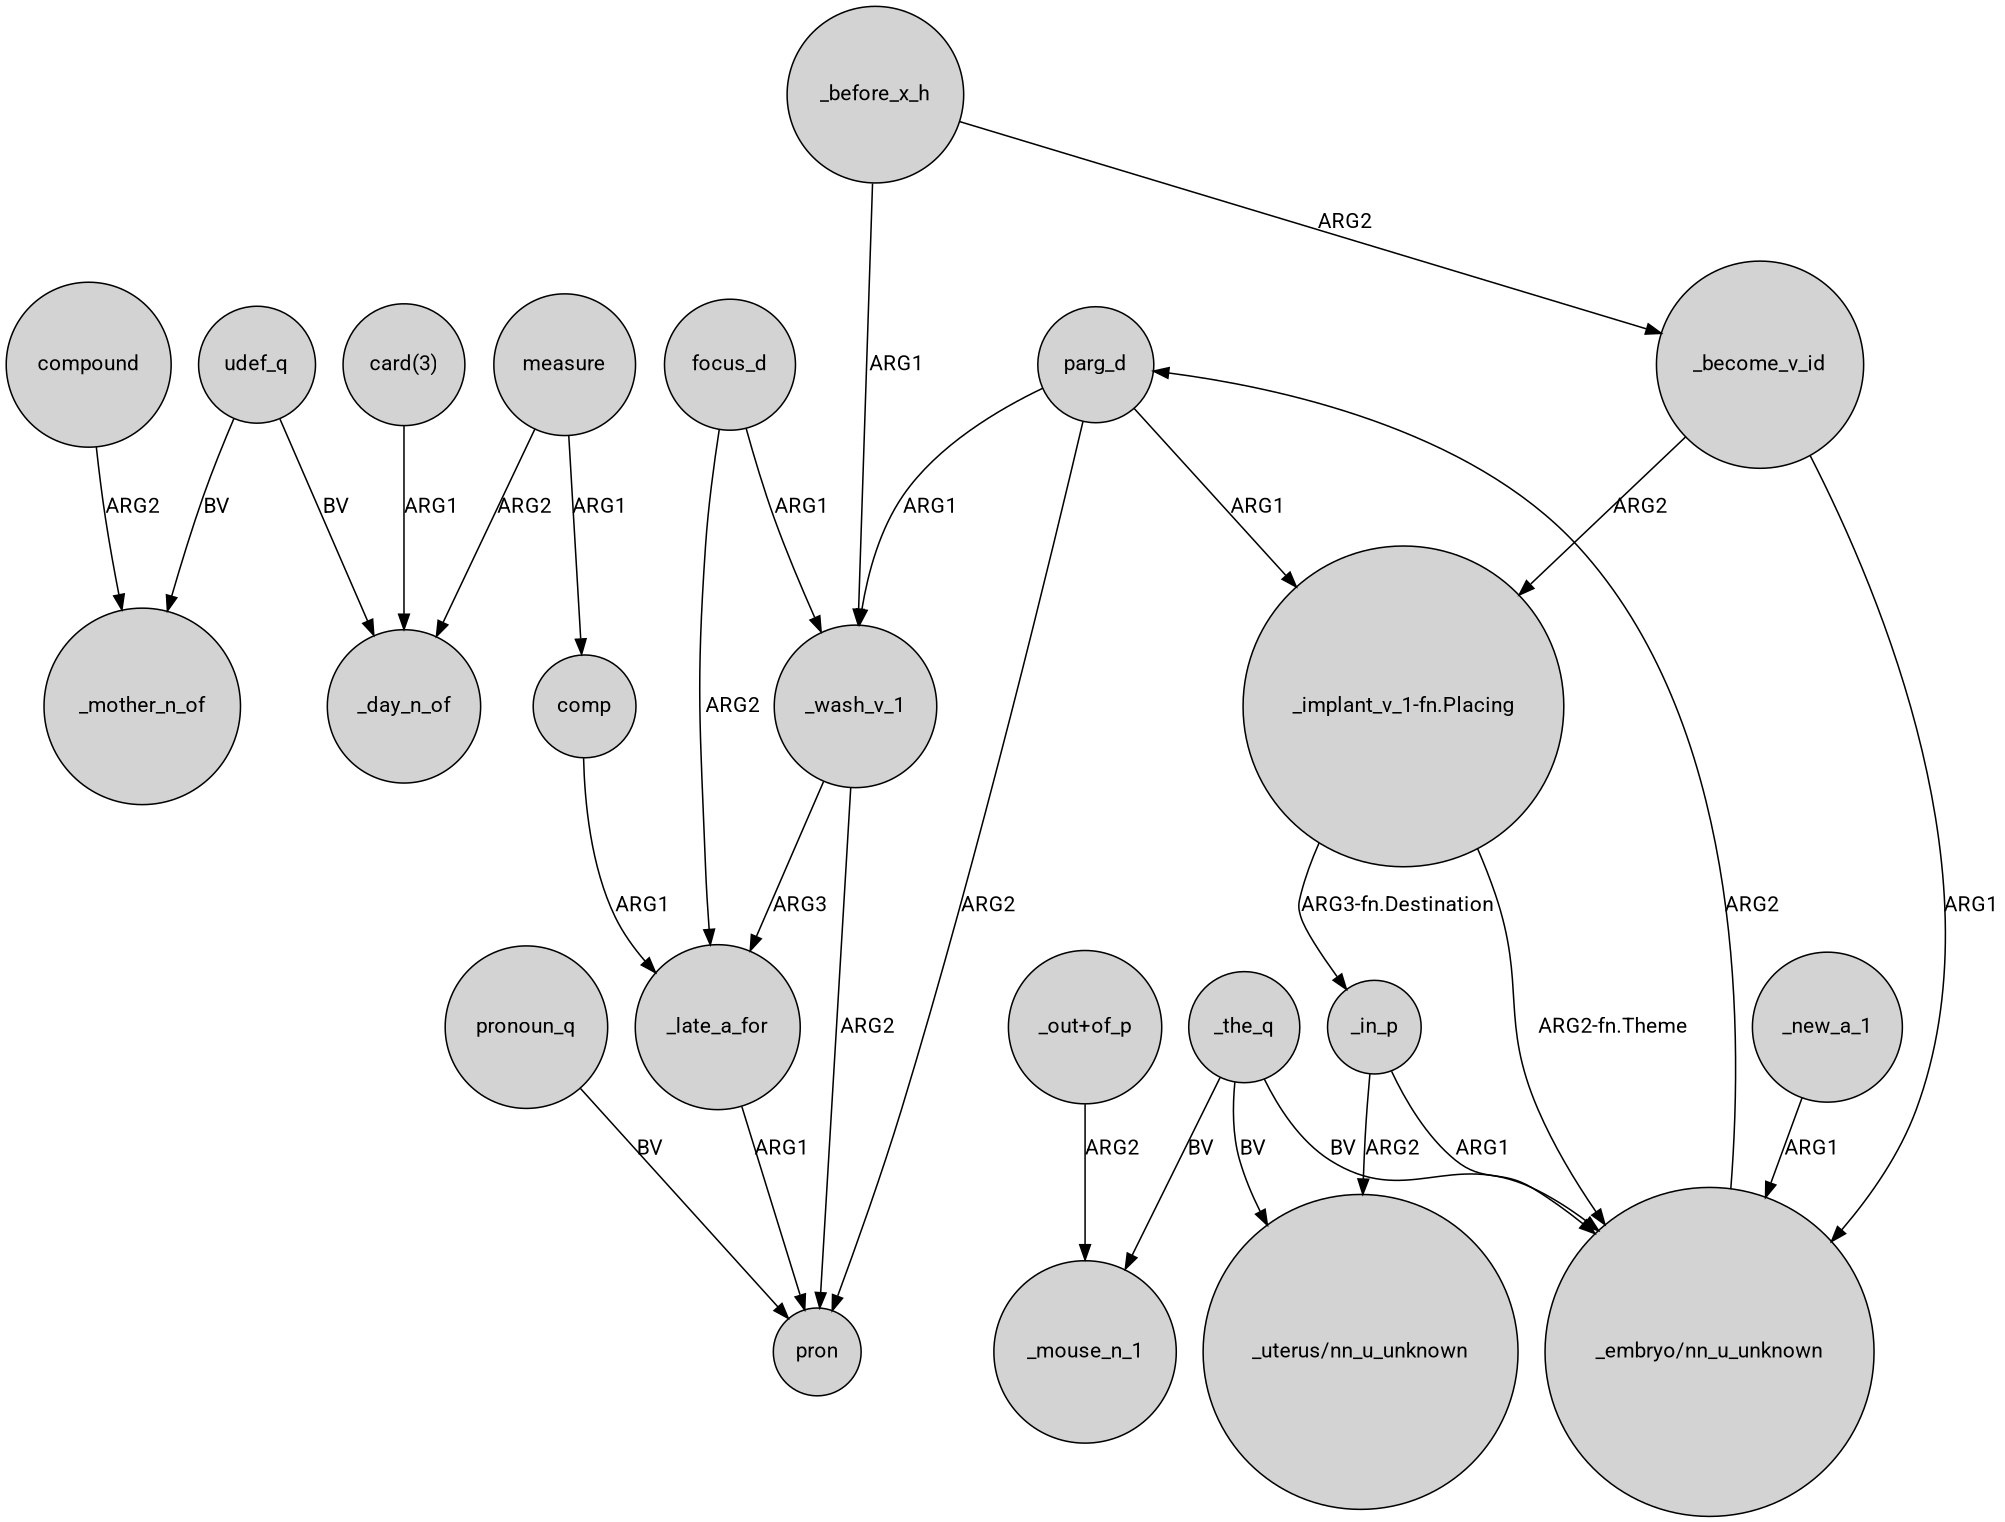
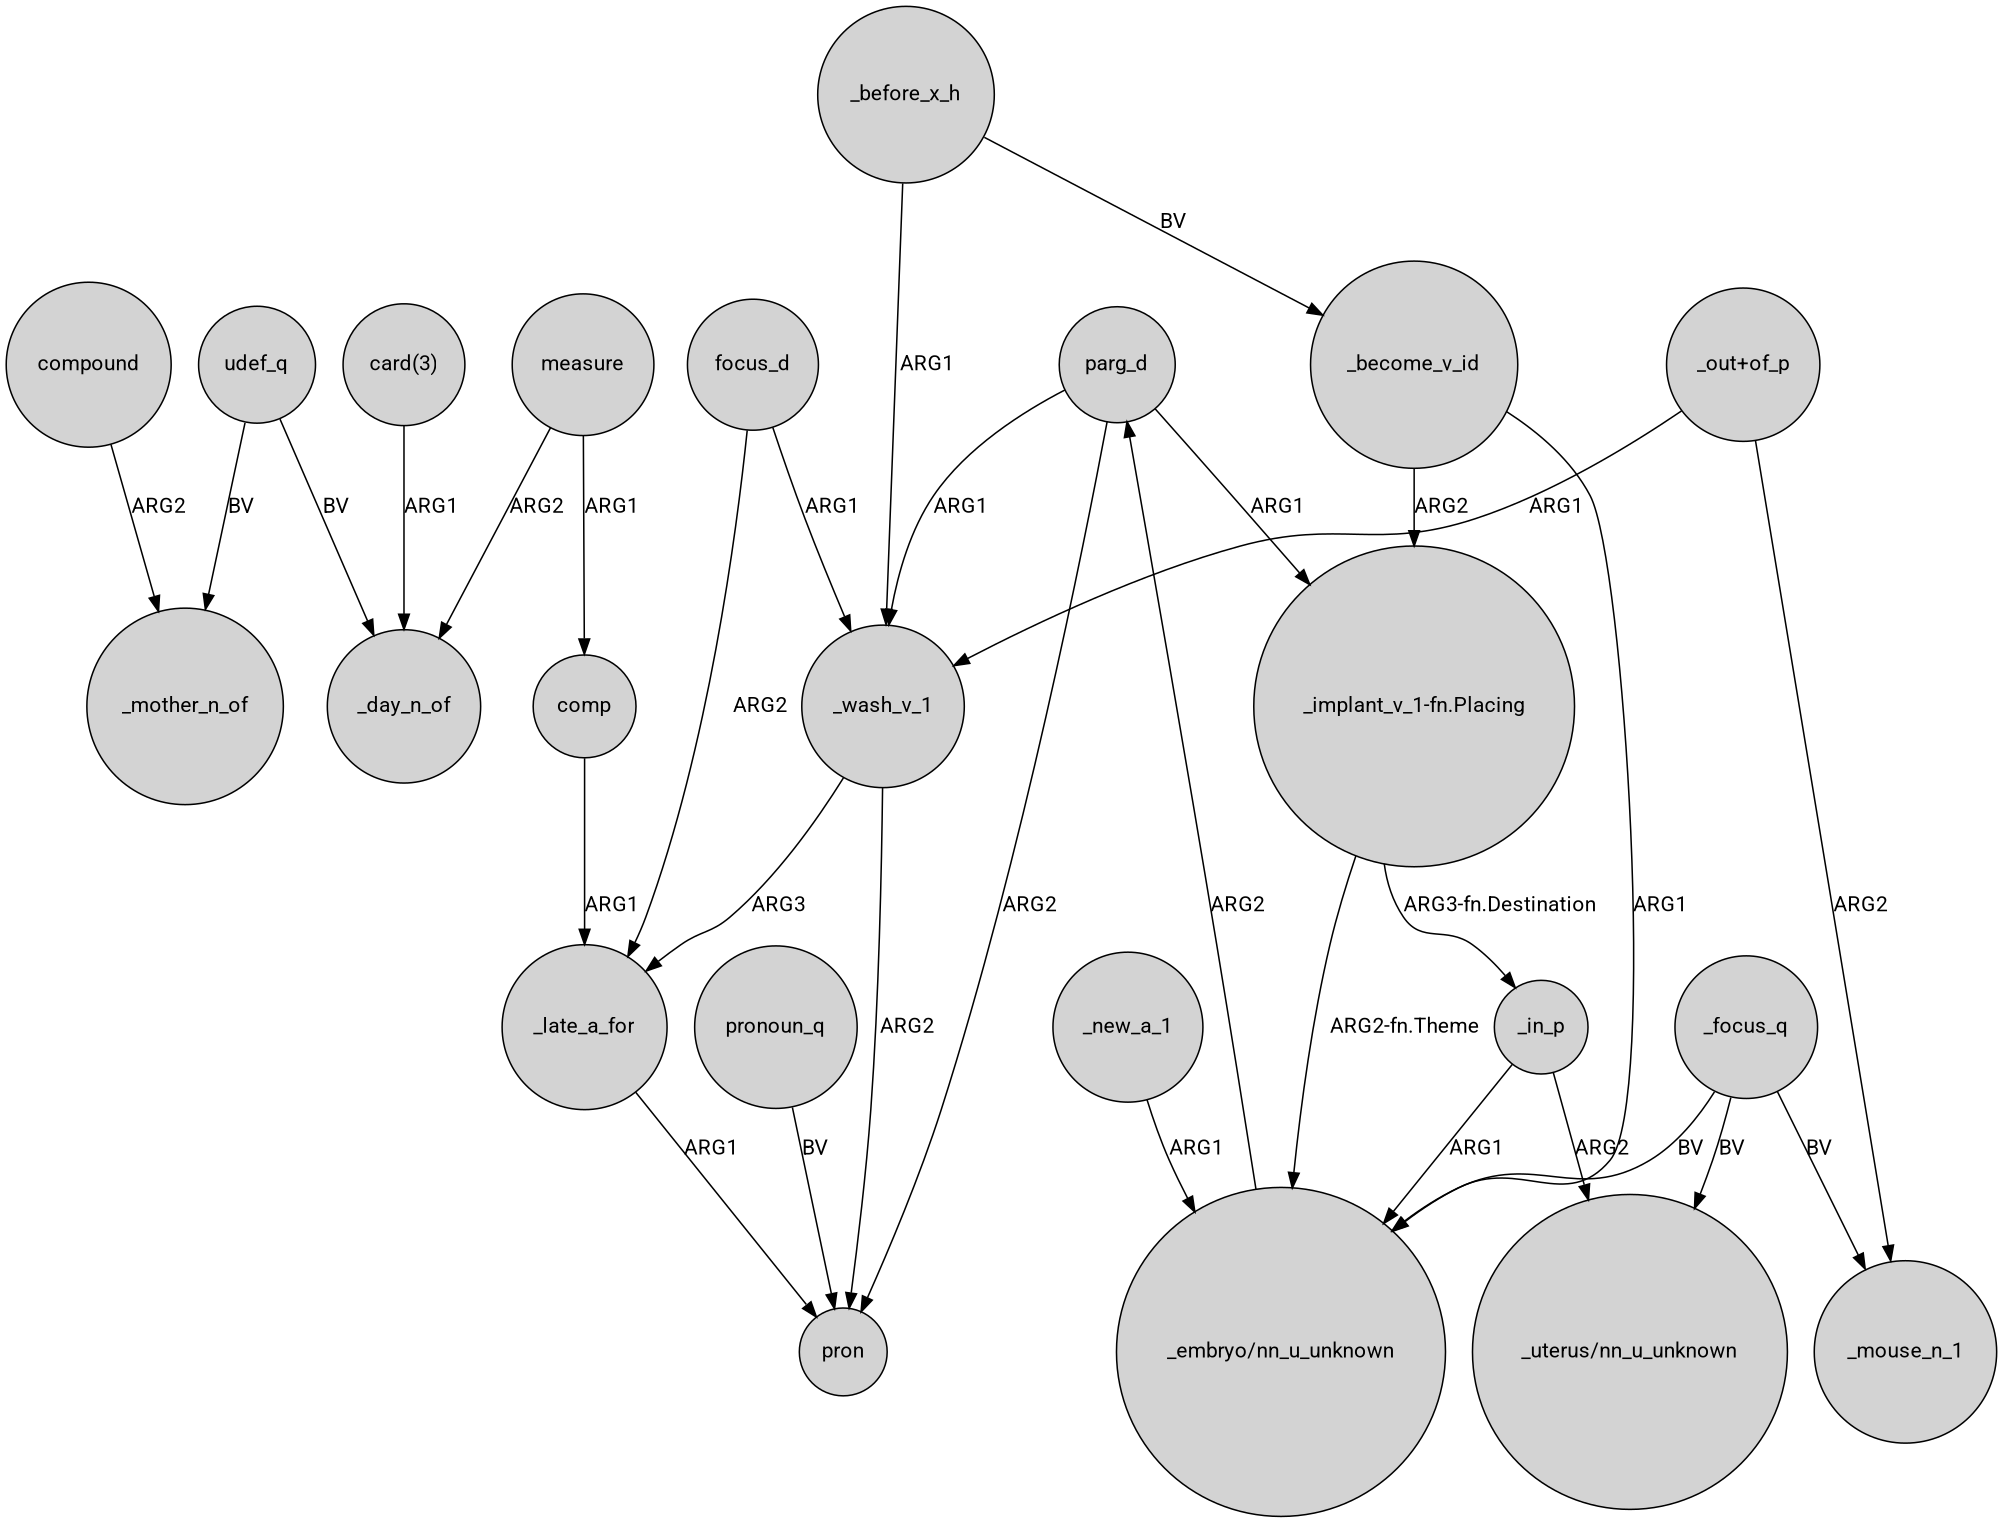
(1345, 222) -> (1174, 222)
none -> (1327, 534)
(1244, 1027) -> (1746, 1027)
